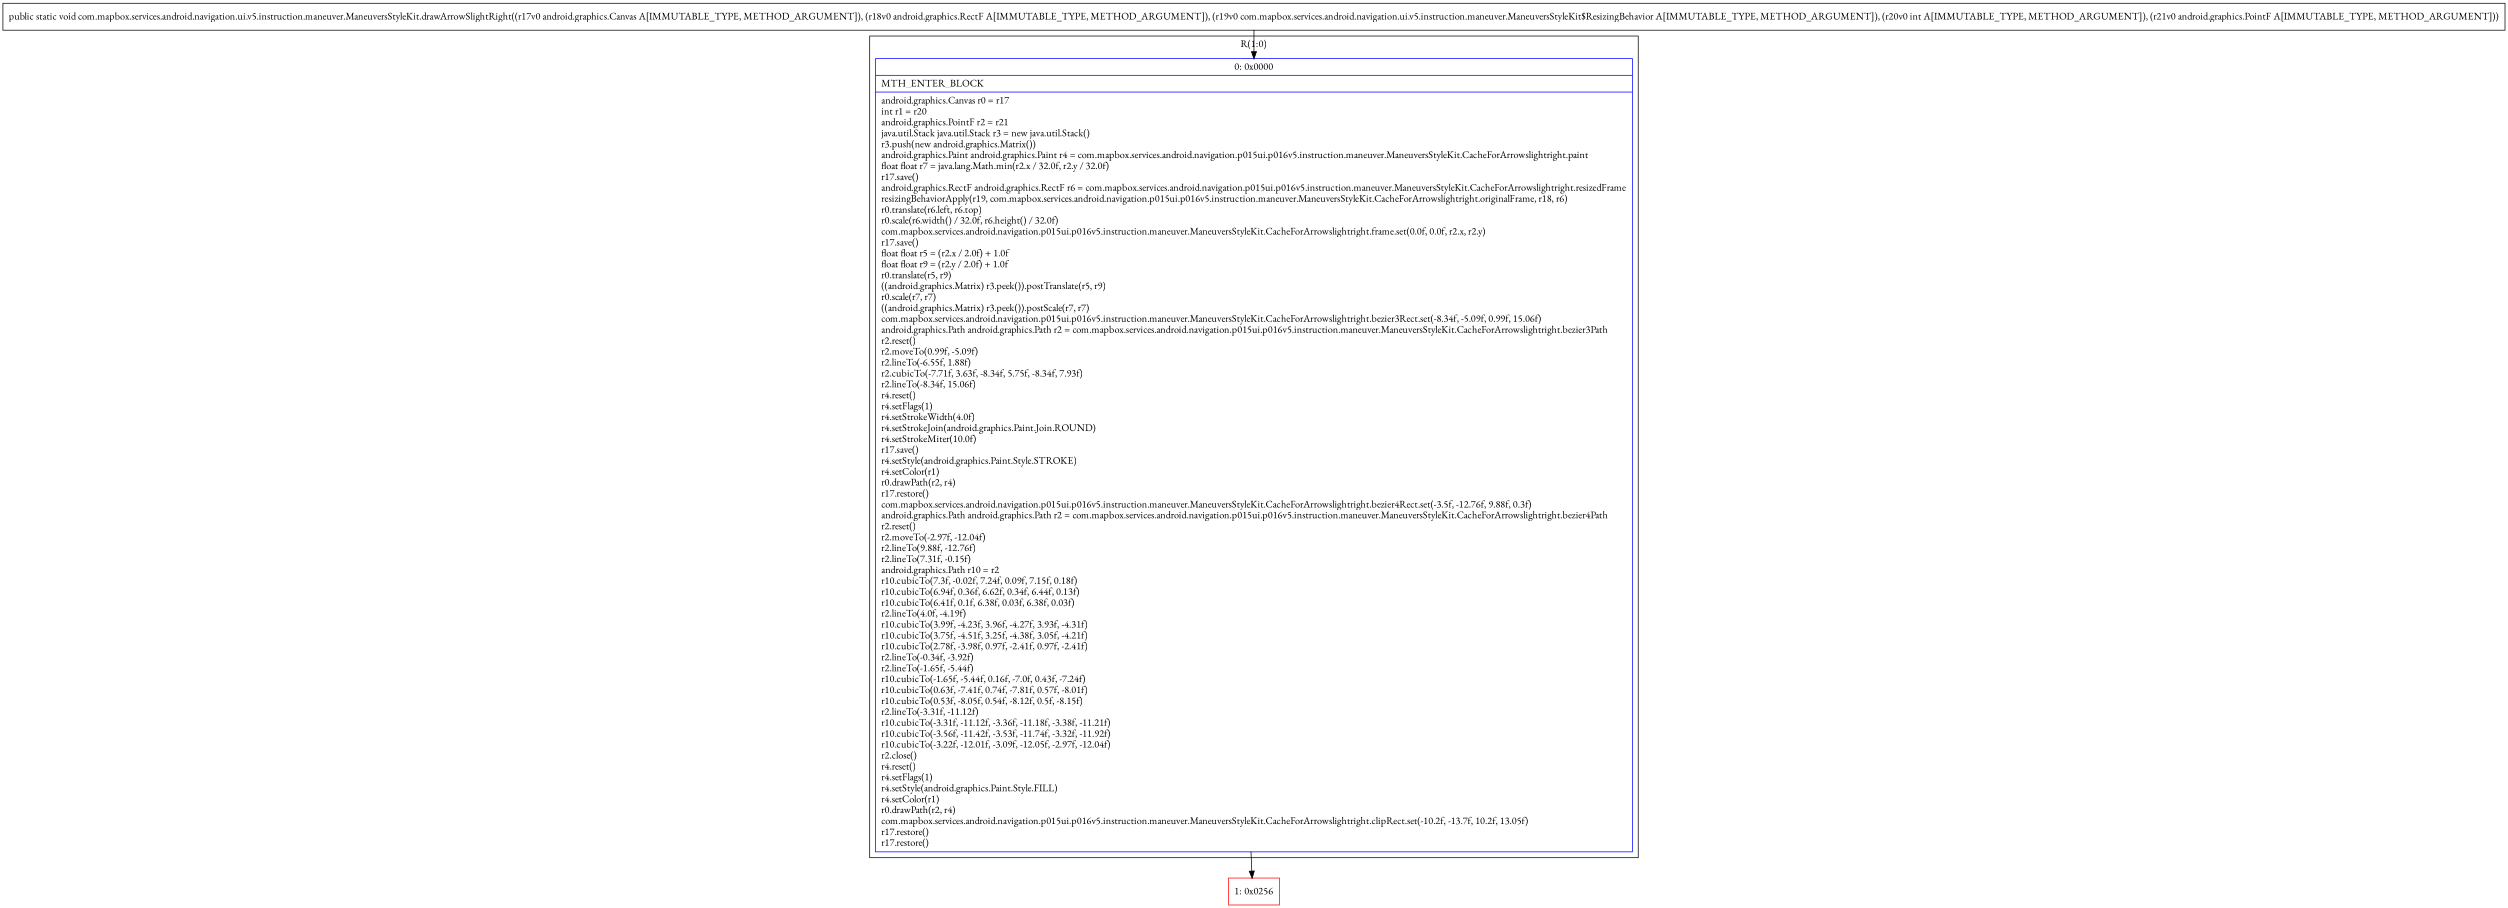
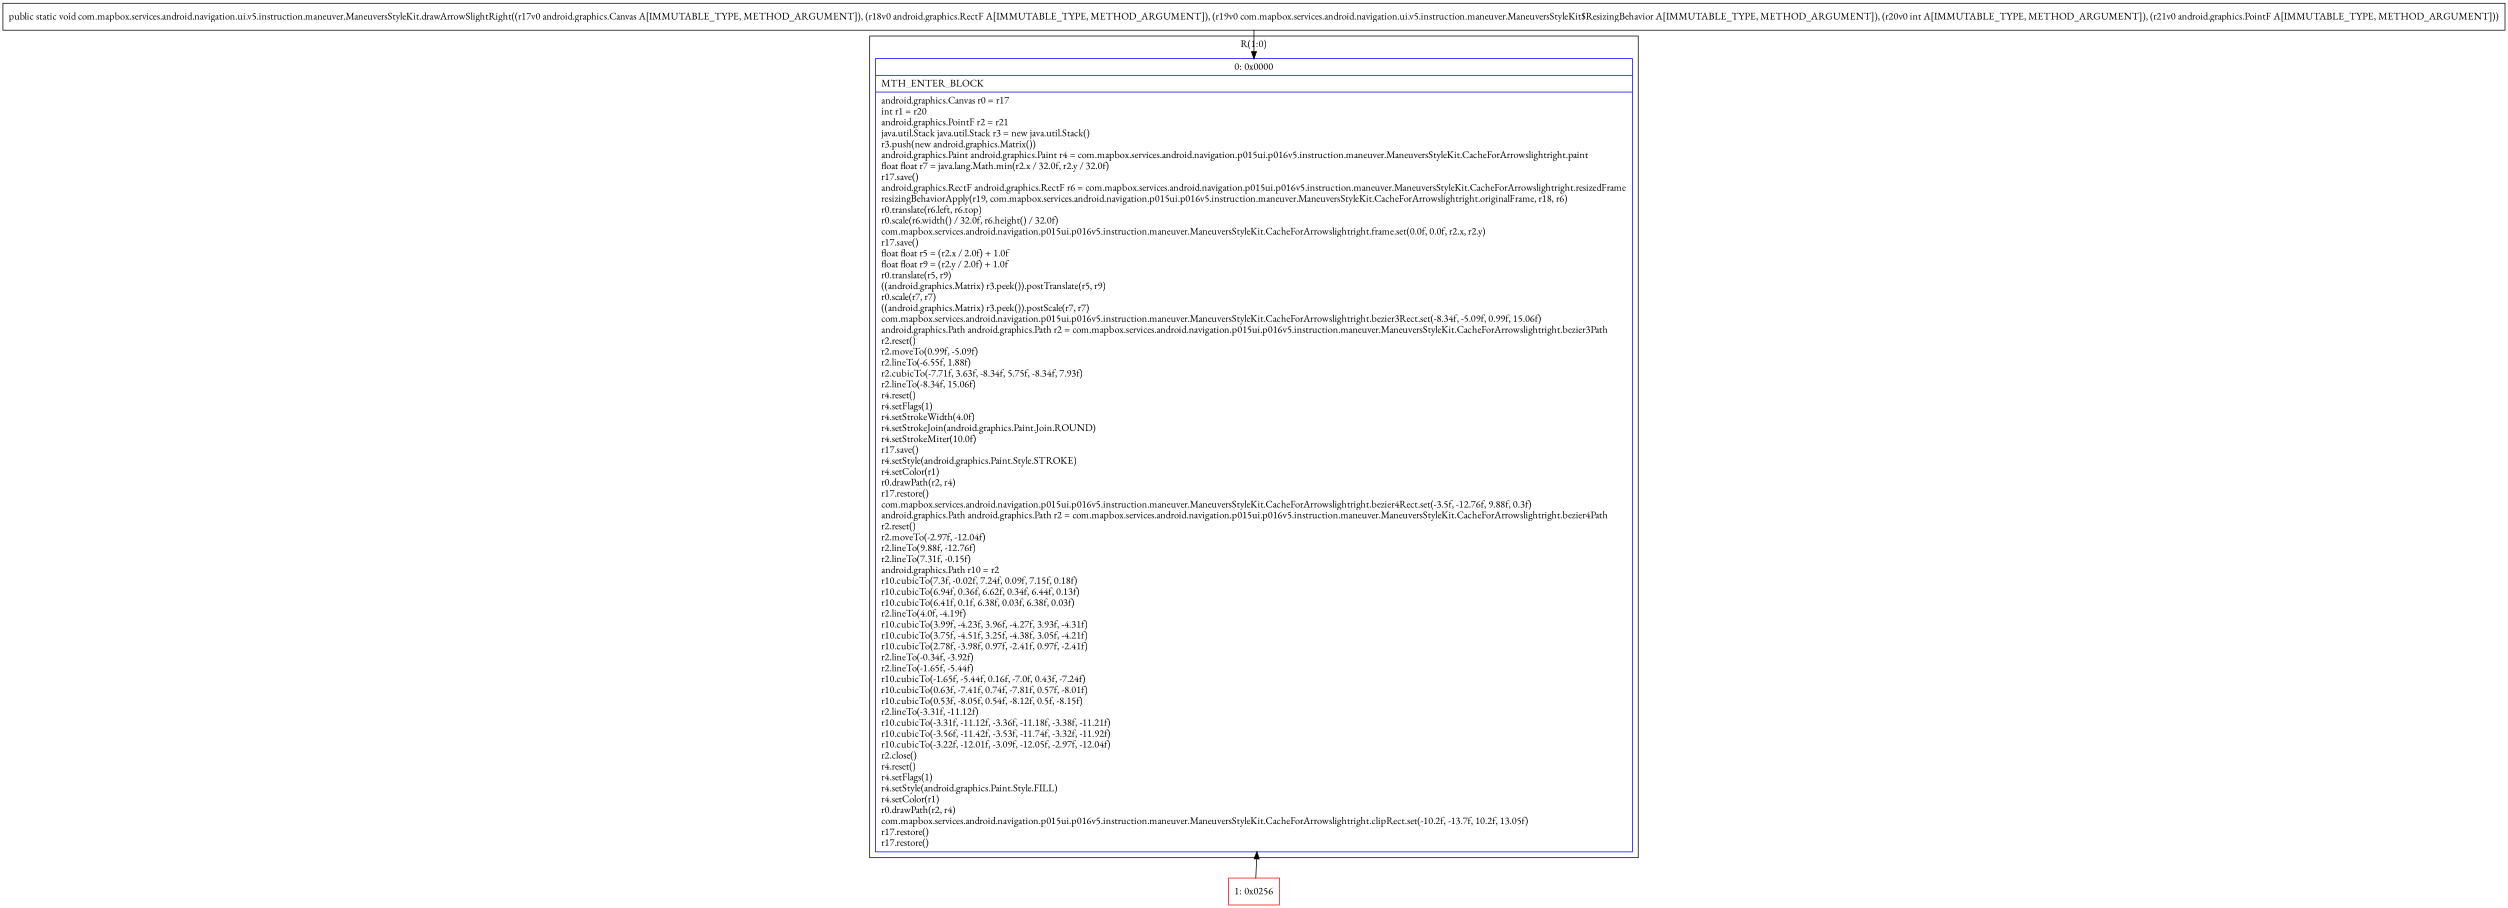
(1251, 862) -> (1256, 869)
